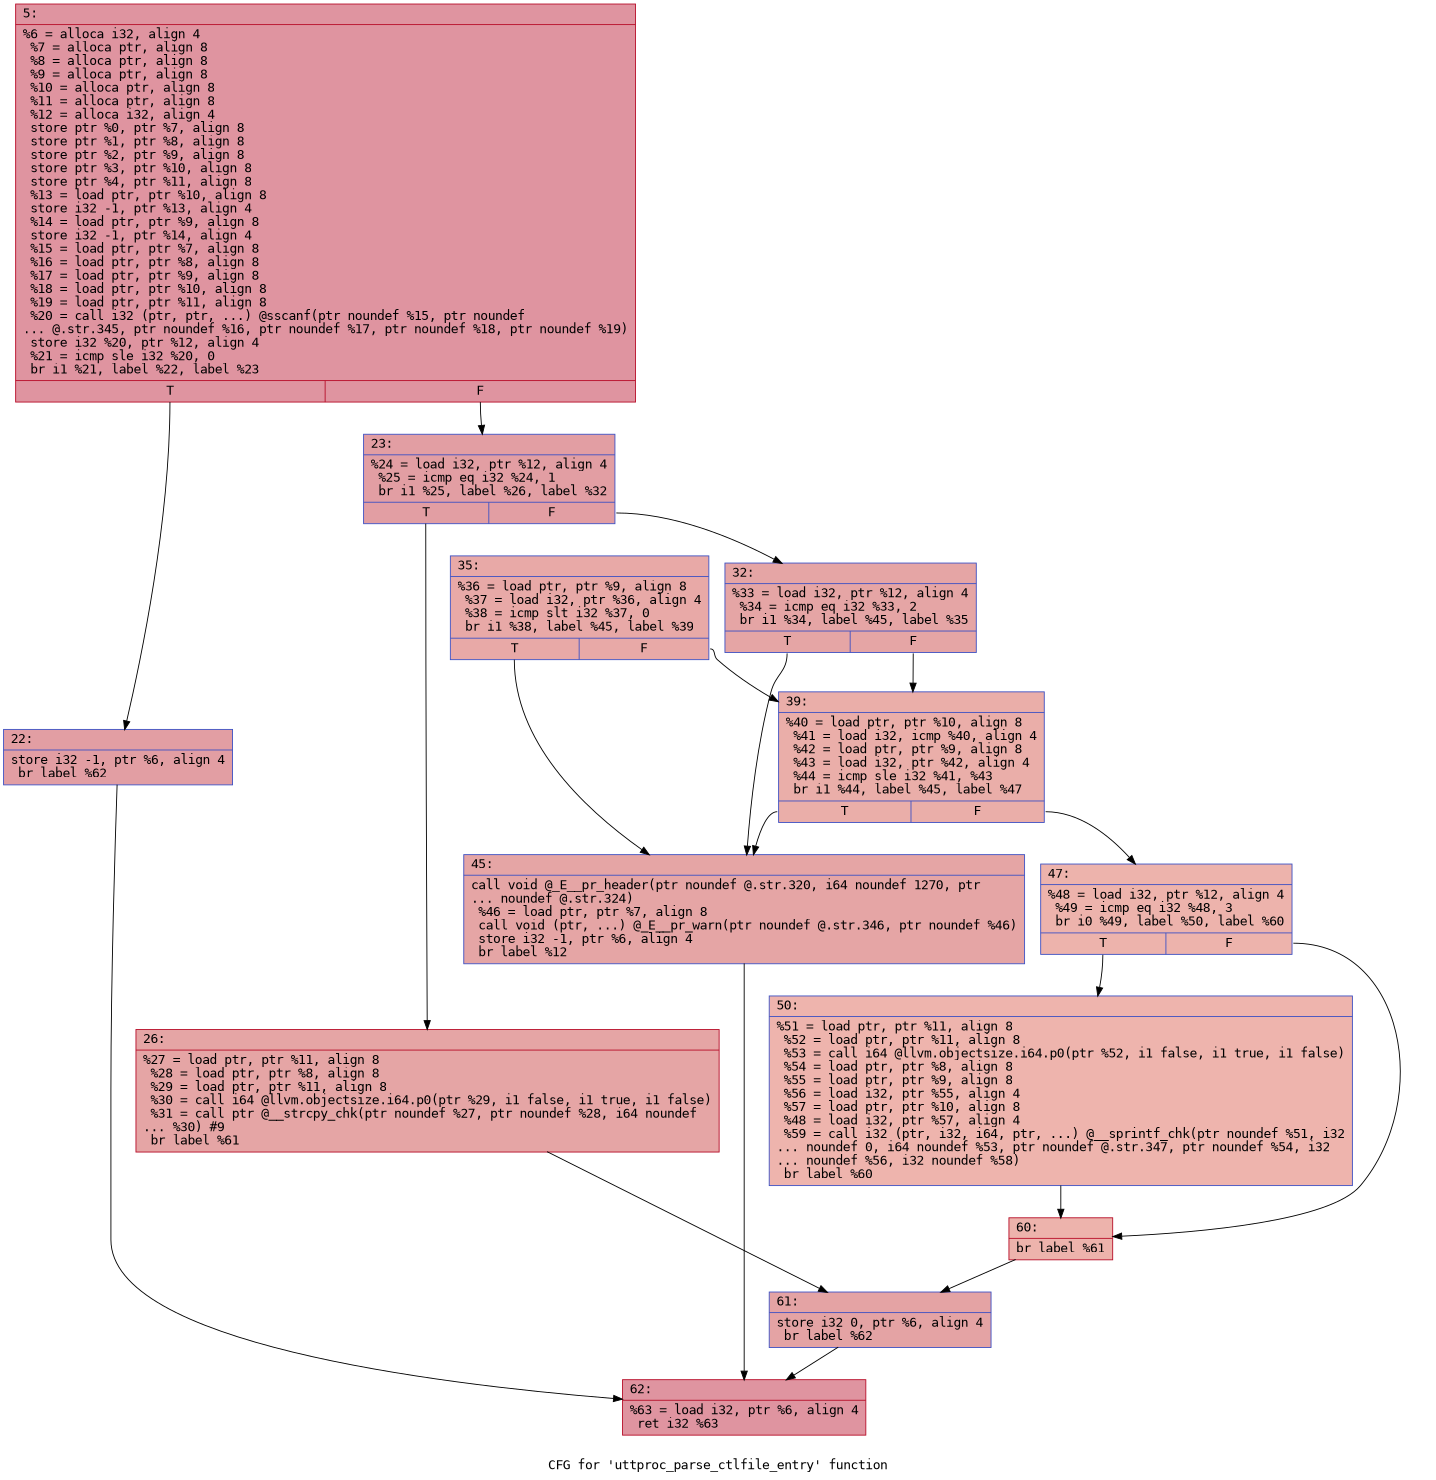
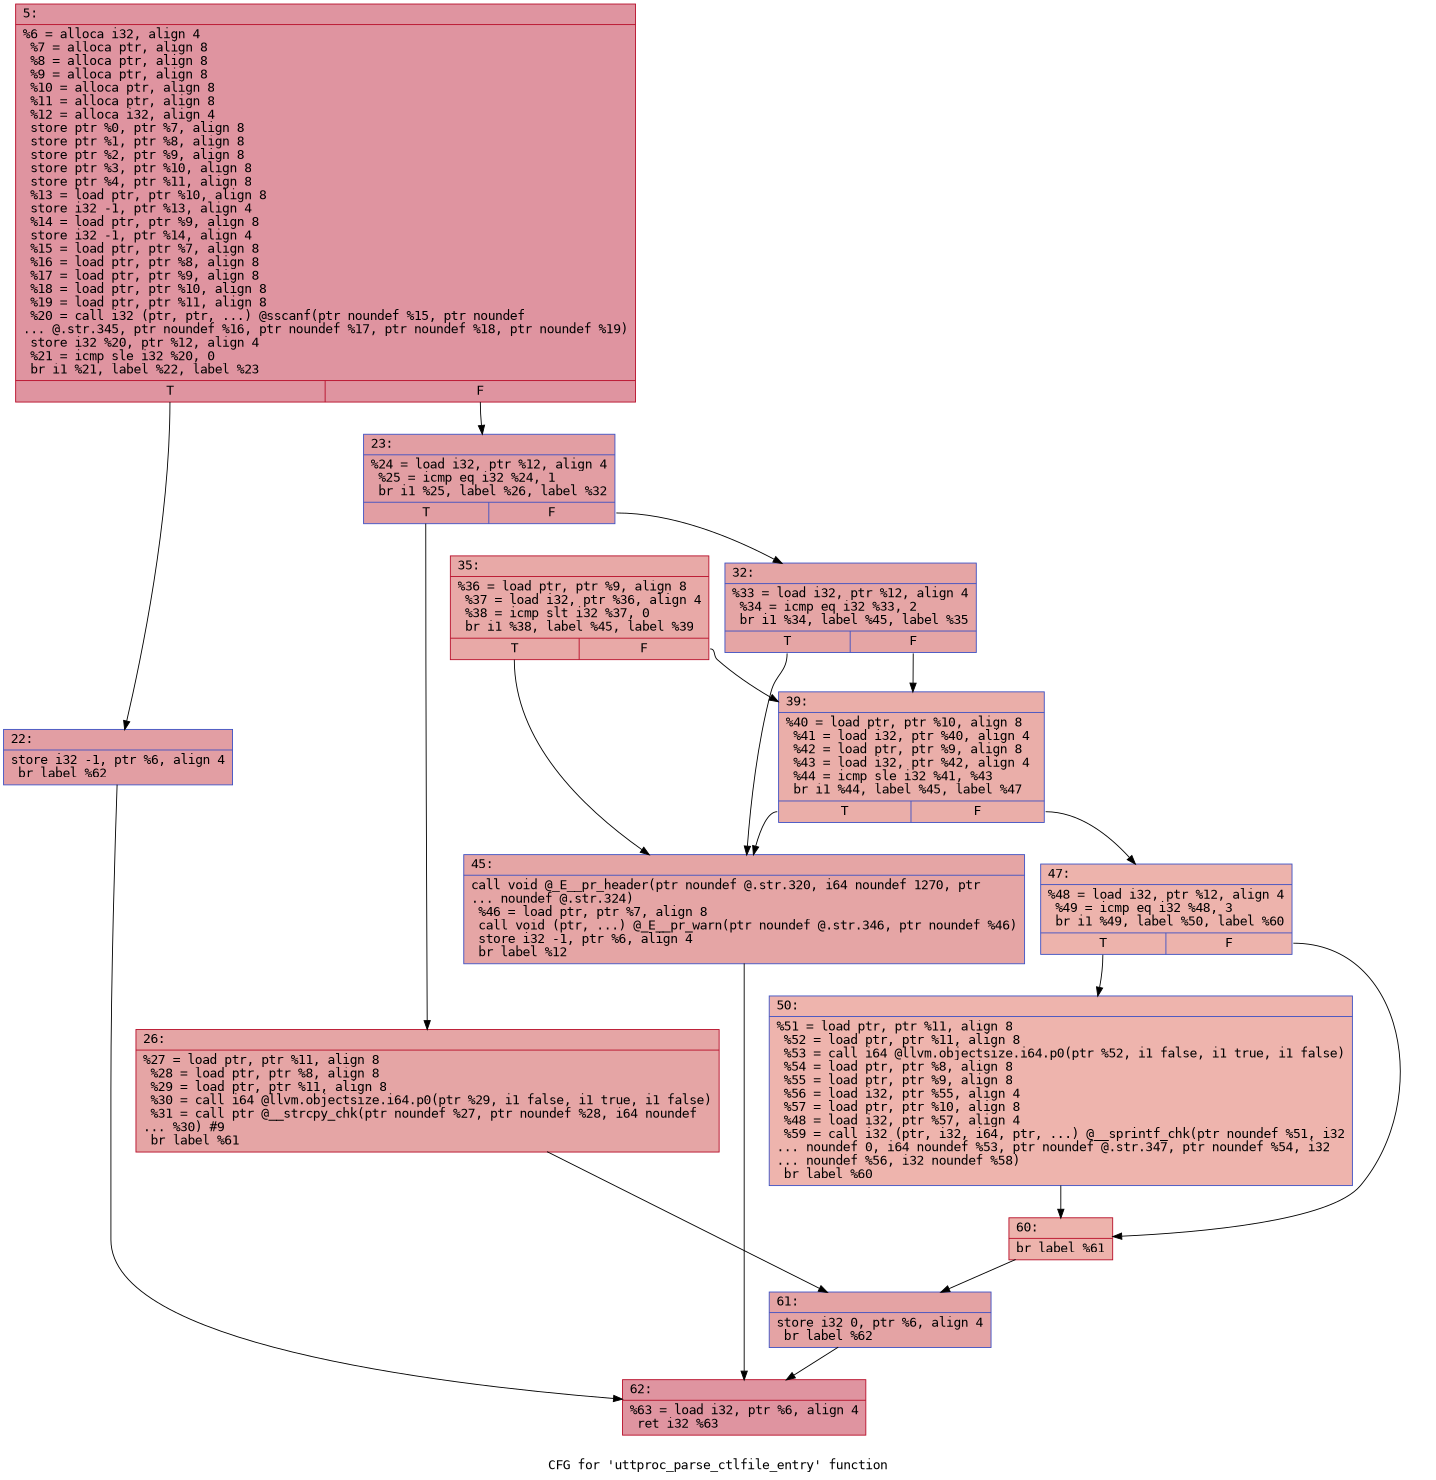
(580, 608) -> (580, 608)
(911, 736) -> (908, 736)
(1166, 922) -> (1166, 922)
